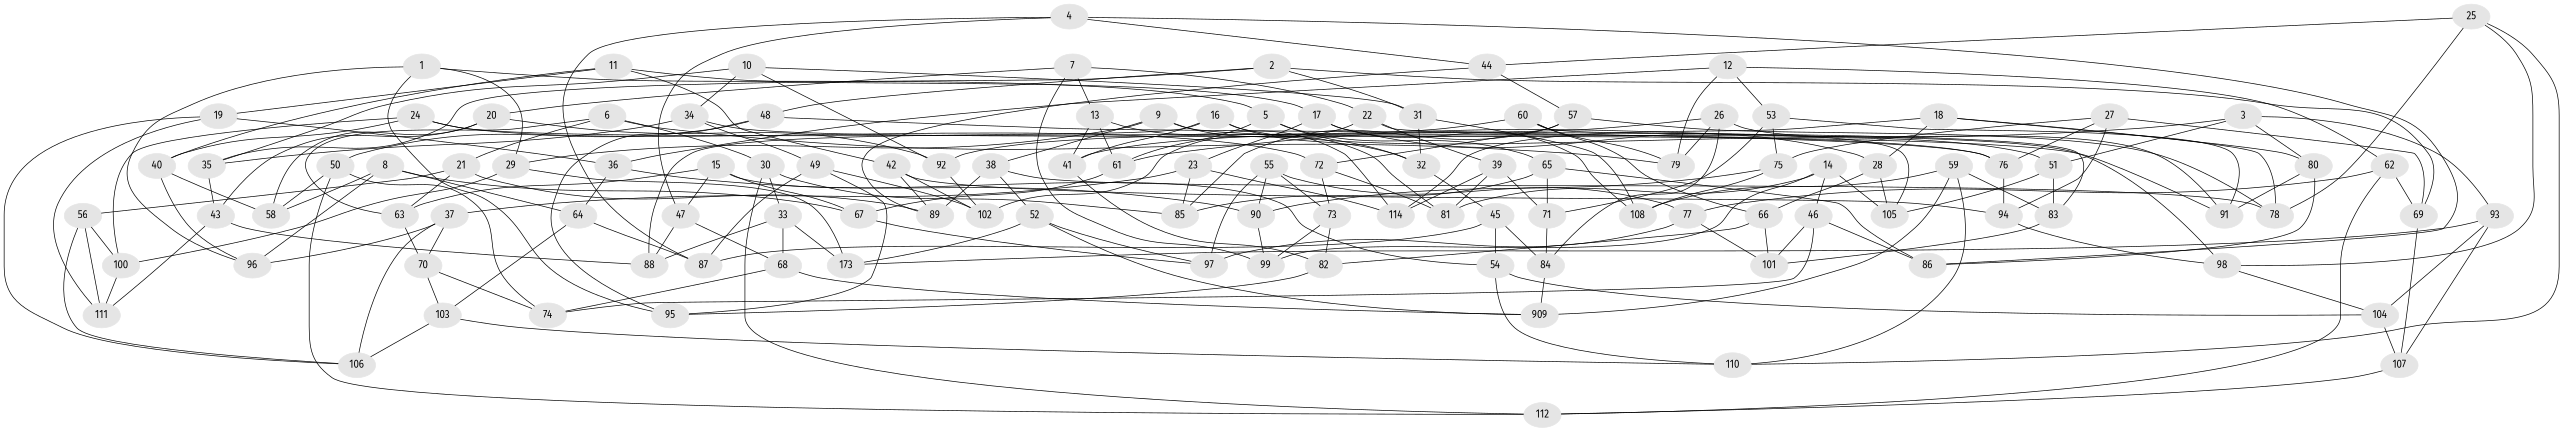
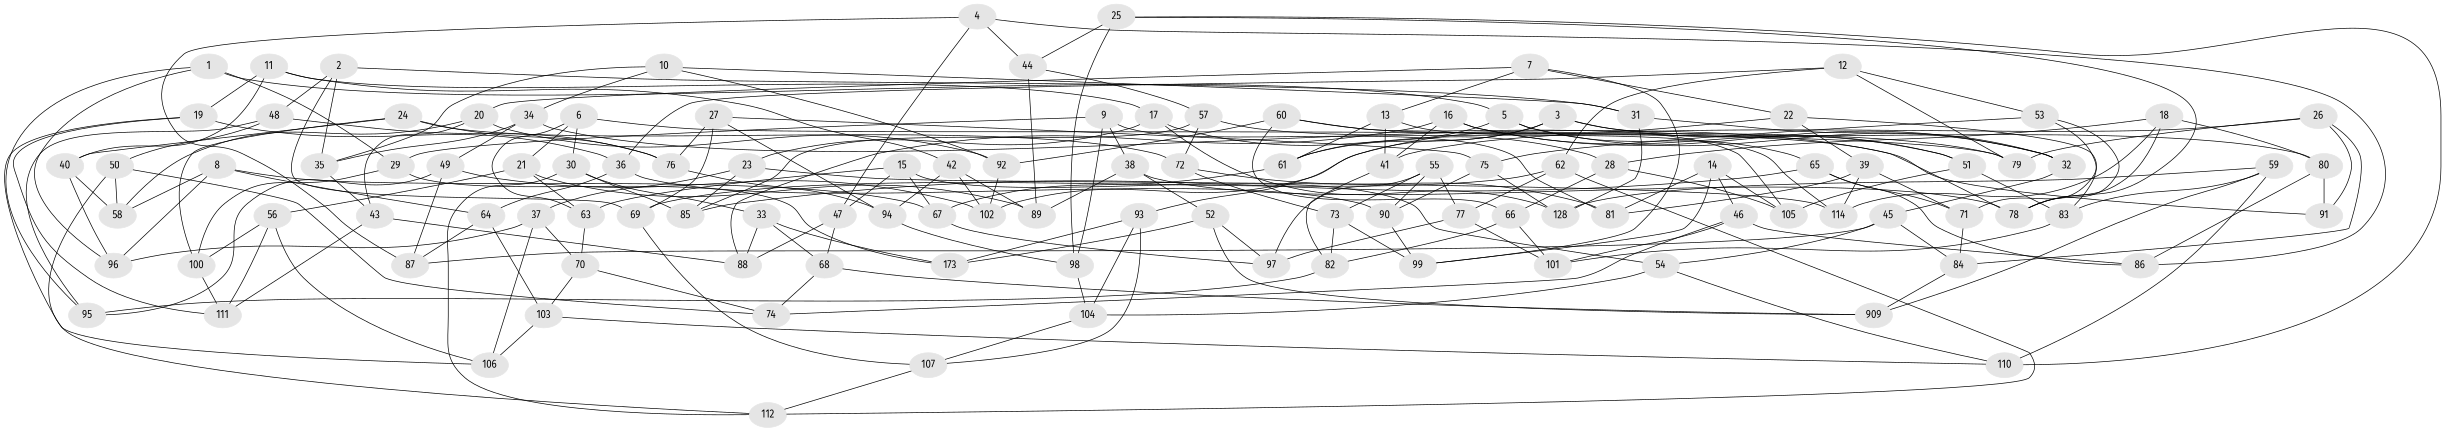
(2002, 131) -> (2112, 182)
(1638, 216) -> (1560, 216)
